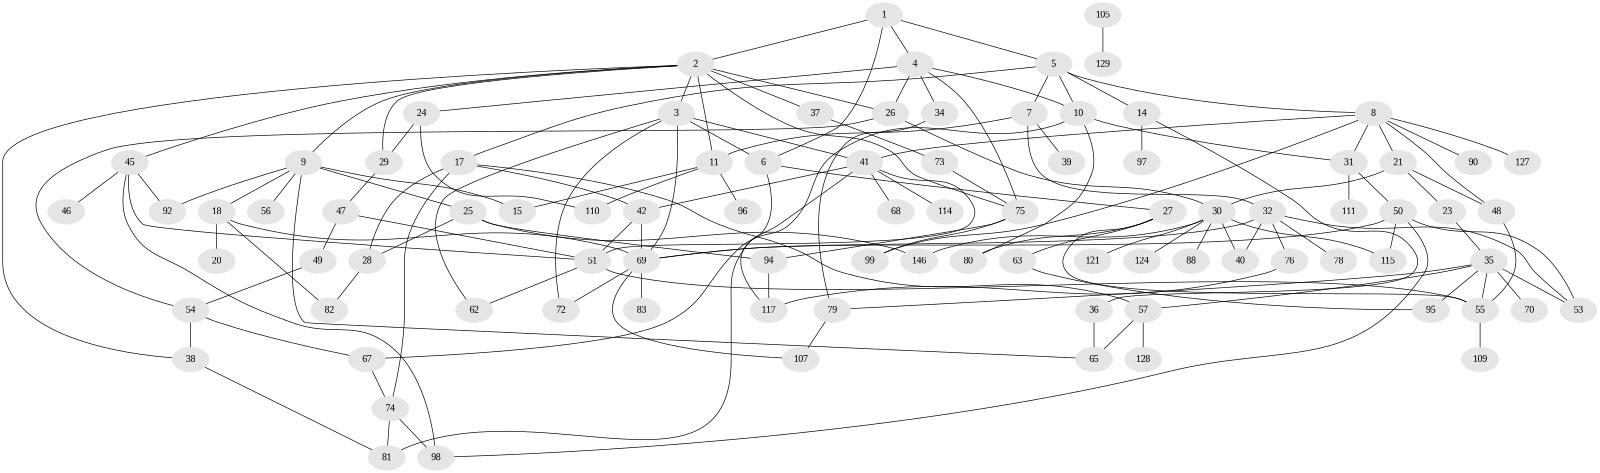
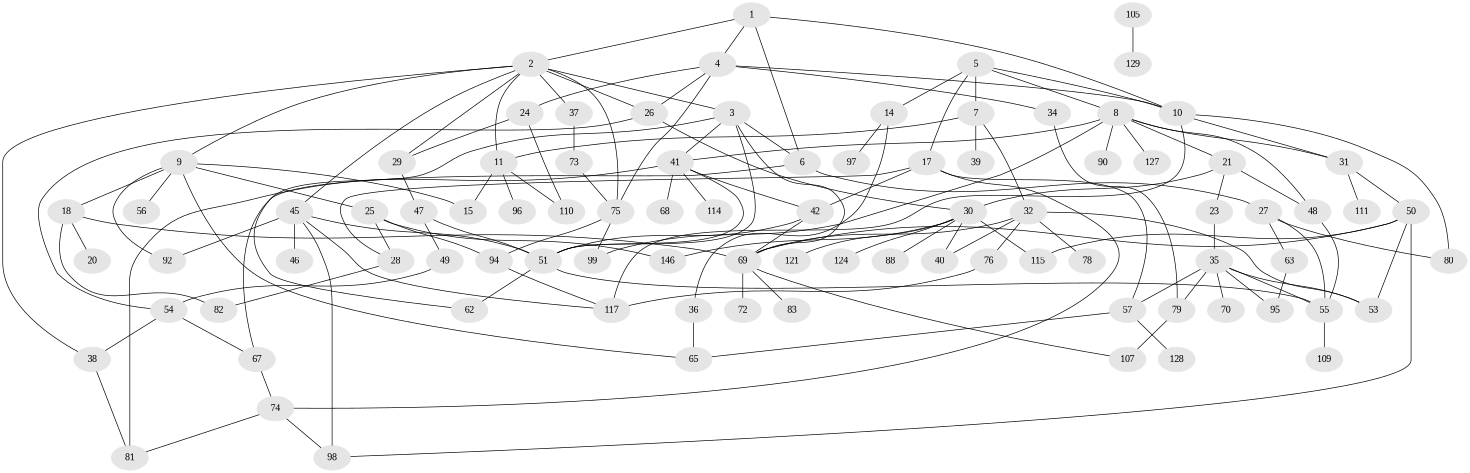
(969, 40) -> (970, 45)
(588, 172) -> (748, 226)
none -> (440, 290)
